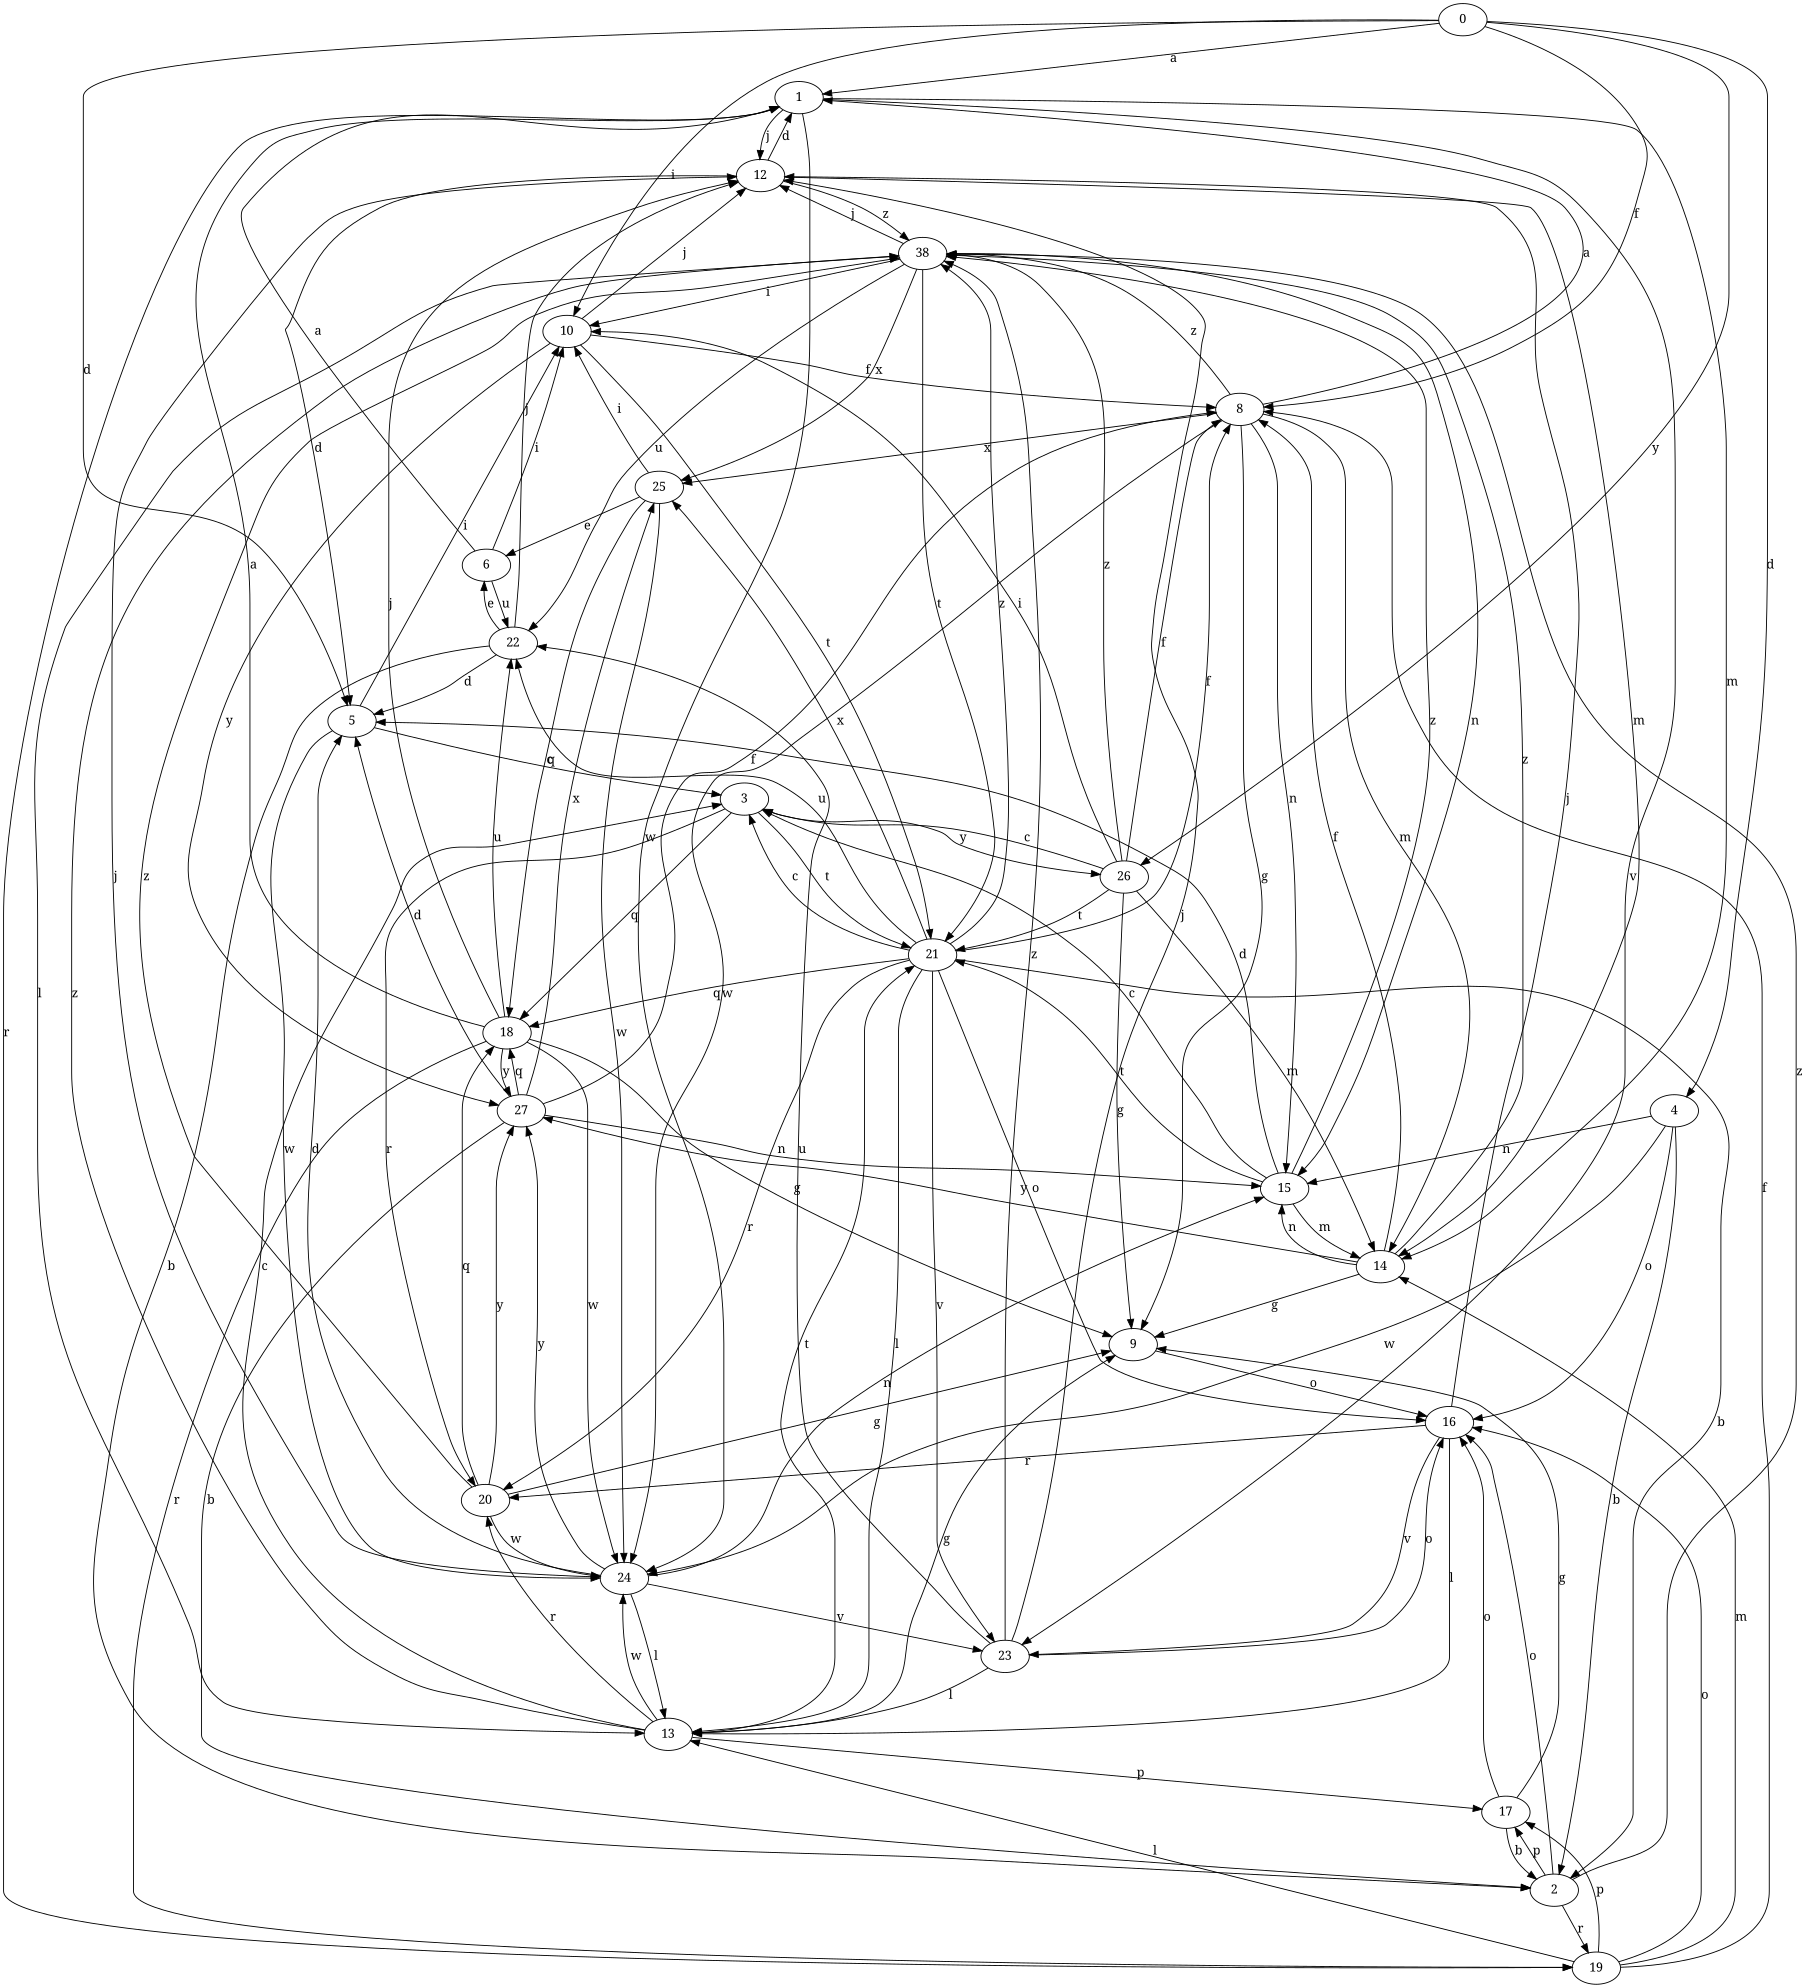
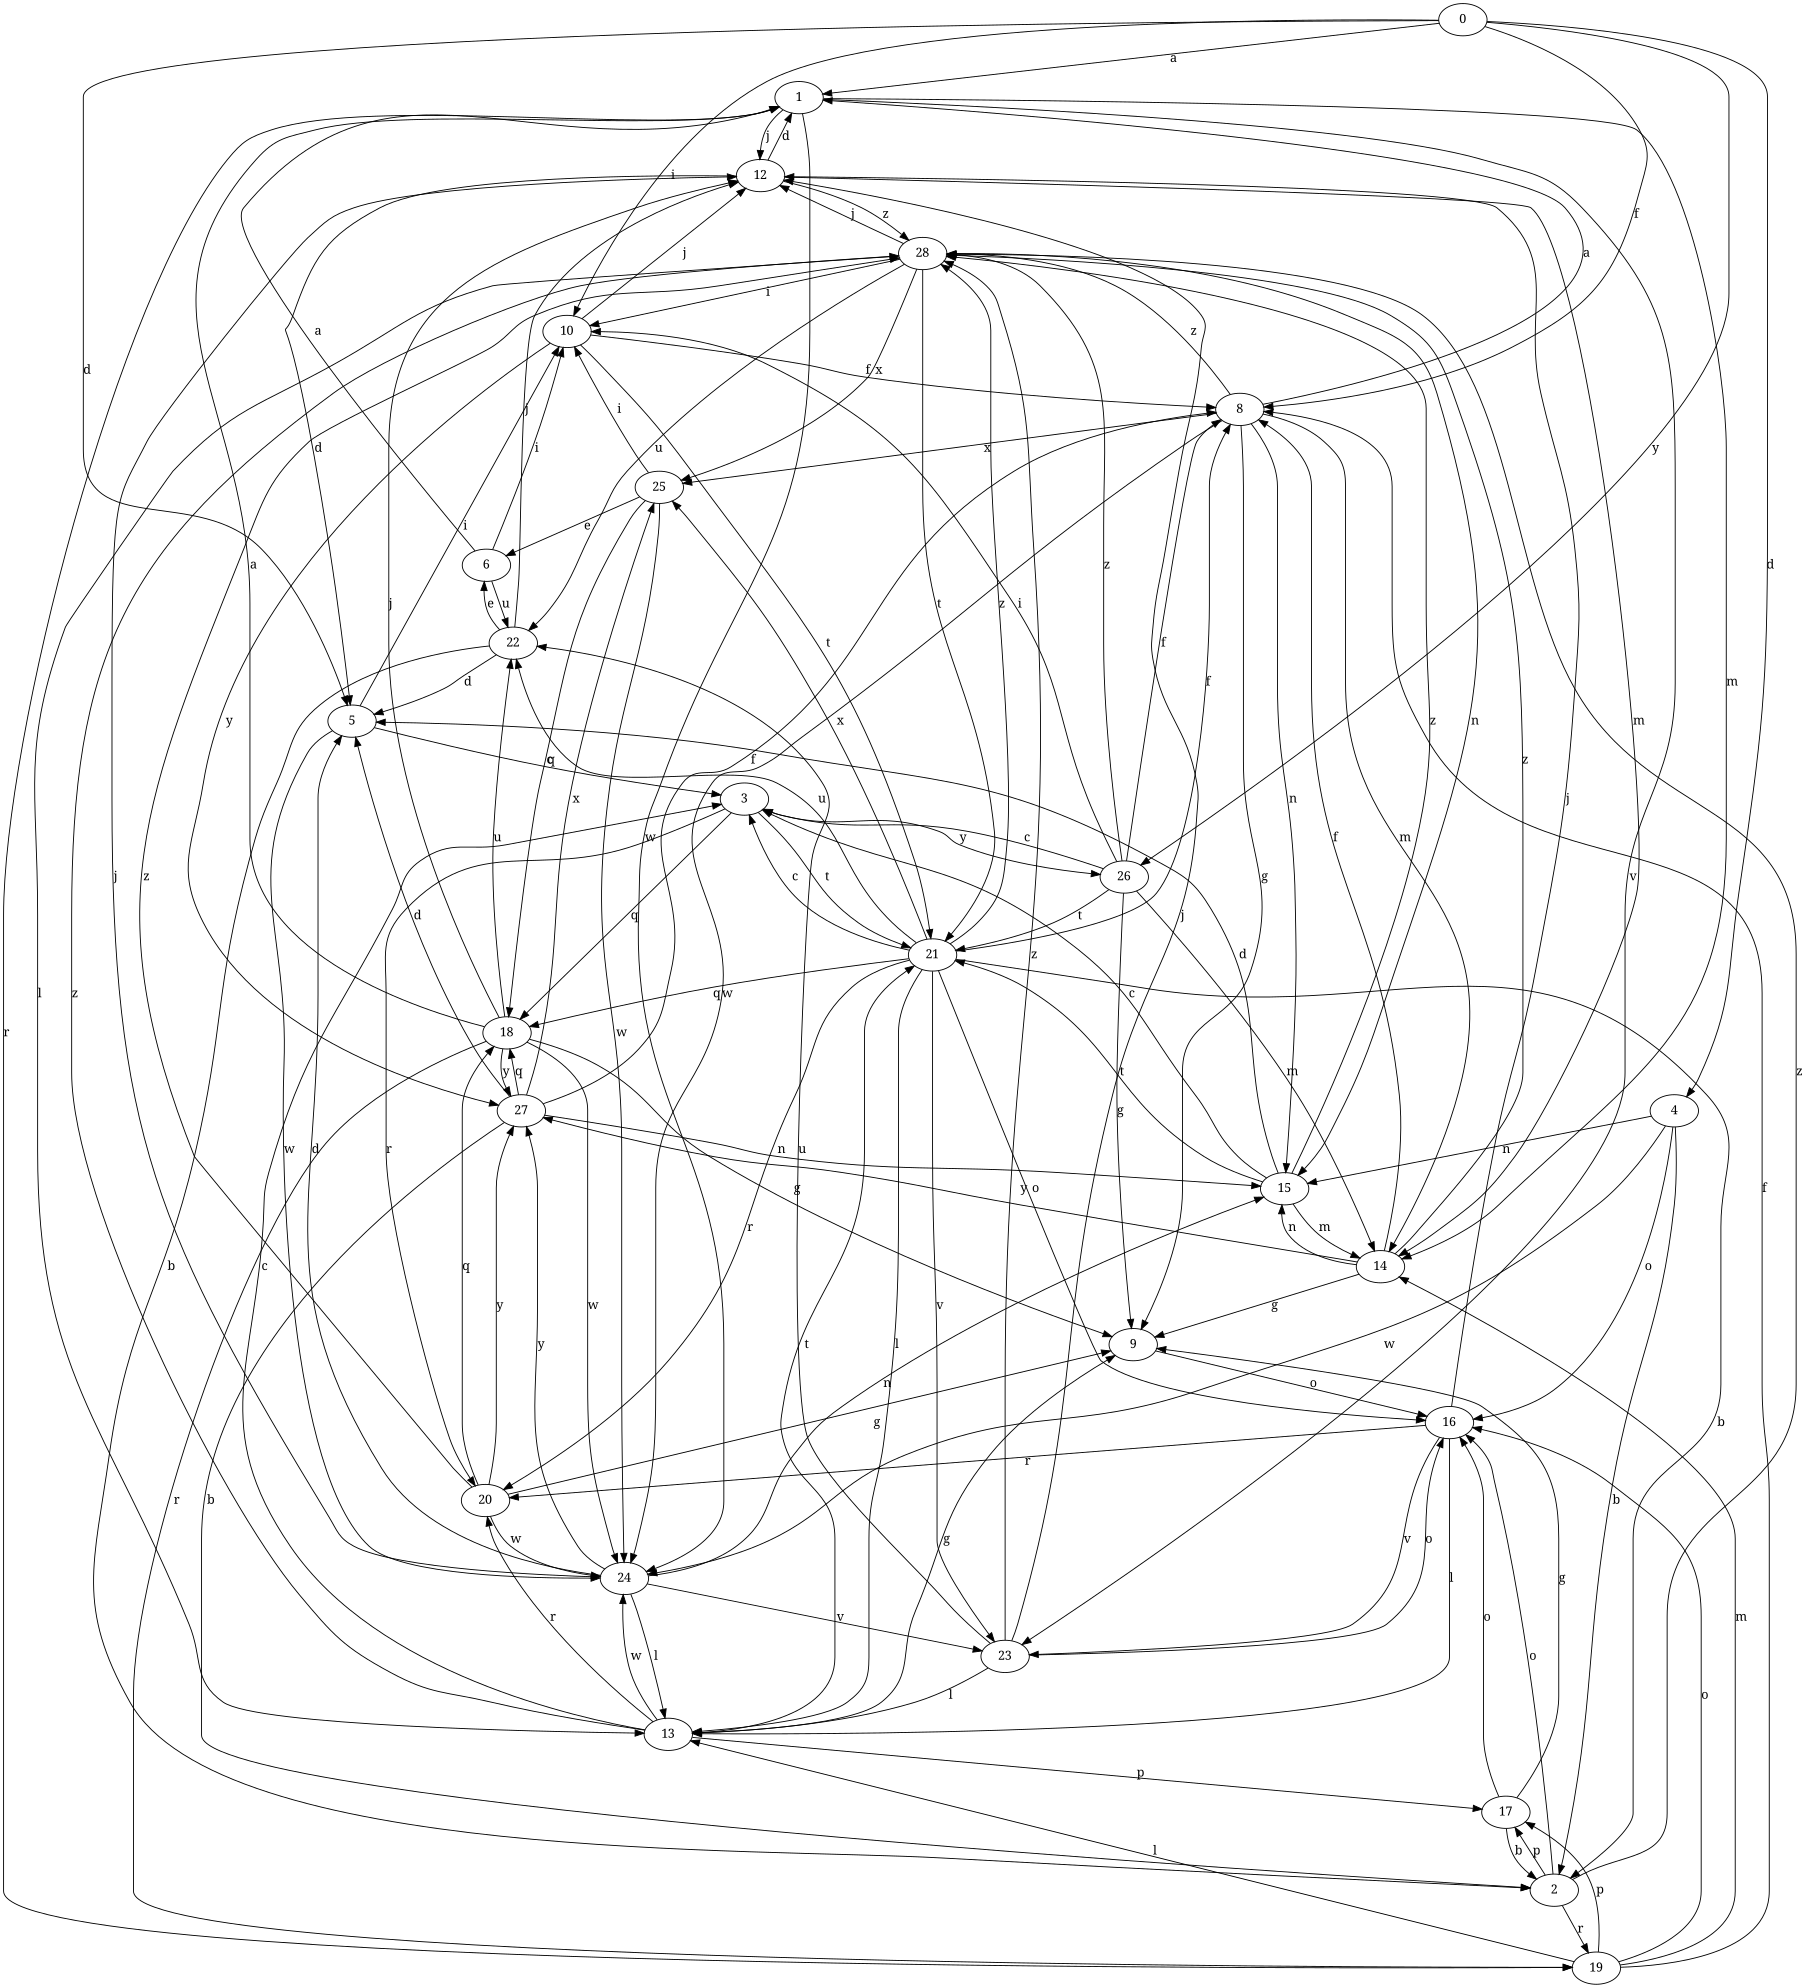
(923, 254) -> (923, 254)
